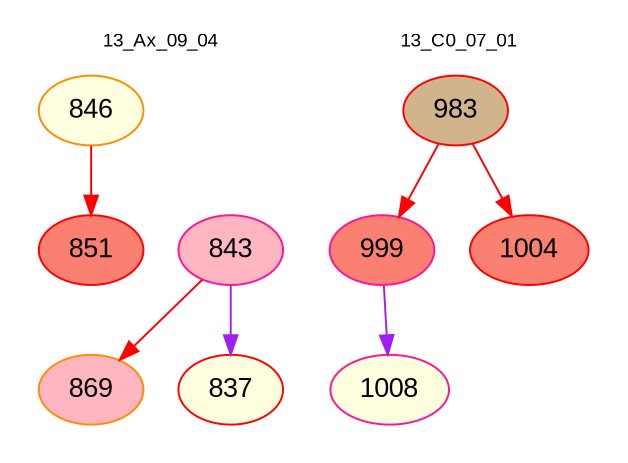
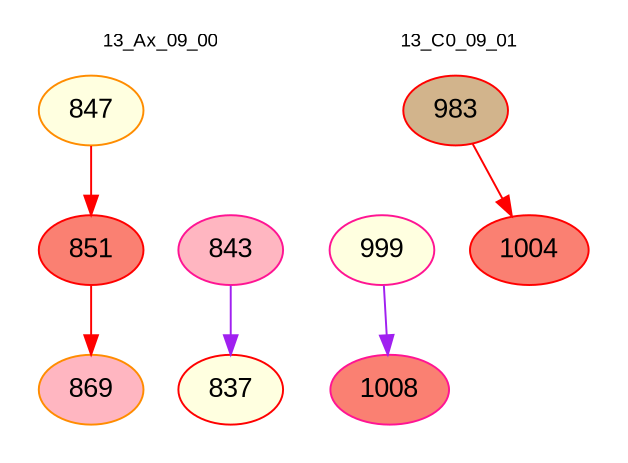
(161, 42) -> (161, 42)
(460, 42) -> (460, 42)
(91, 111) -> (91, 111)
(424, 172) -> none
(382, 250) -> (382, 250)
(168, 313) -> (91, 310)
(390, 390) -> (390, 390)
